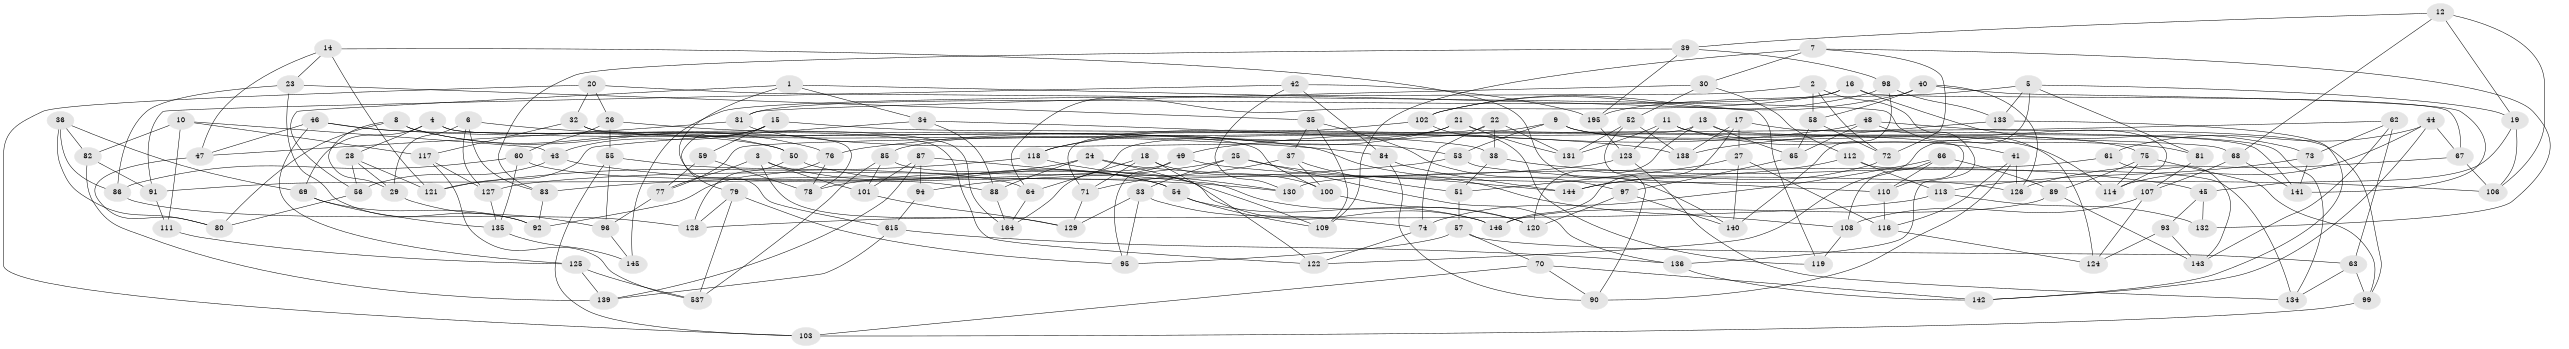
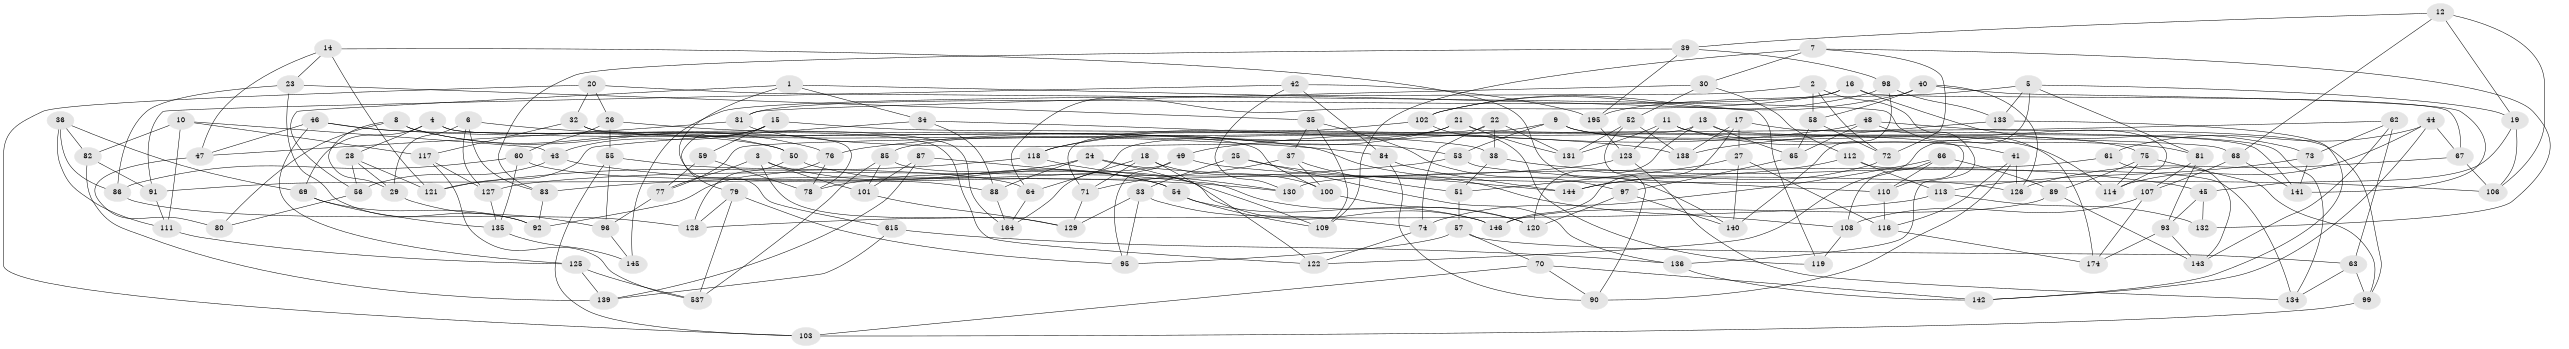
(920, 192) -> none
none -> (2181, 192)
(117, 212) -> (84, 196)
(2094, 264) -> (2094, 264)
